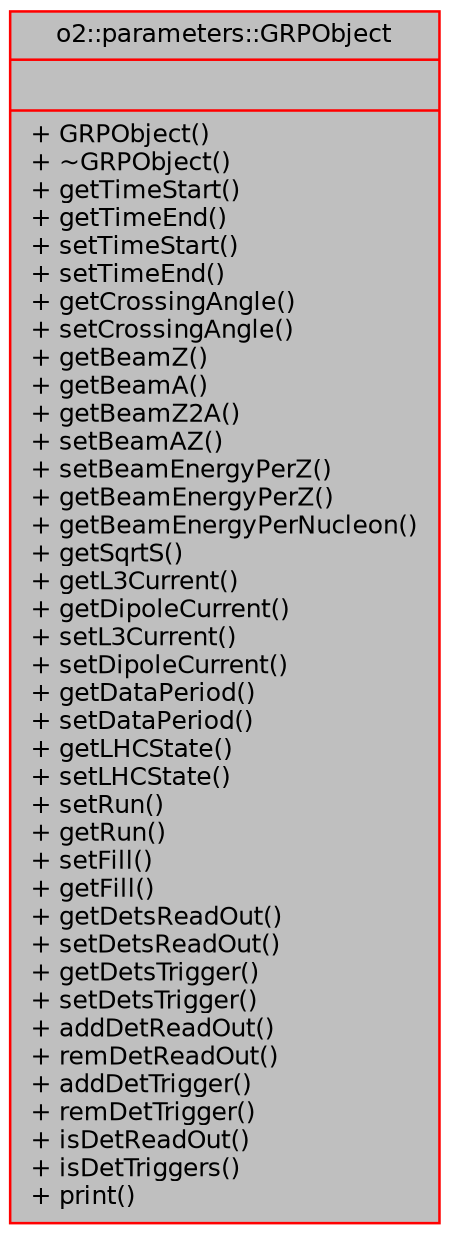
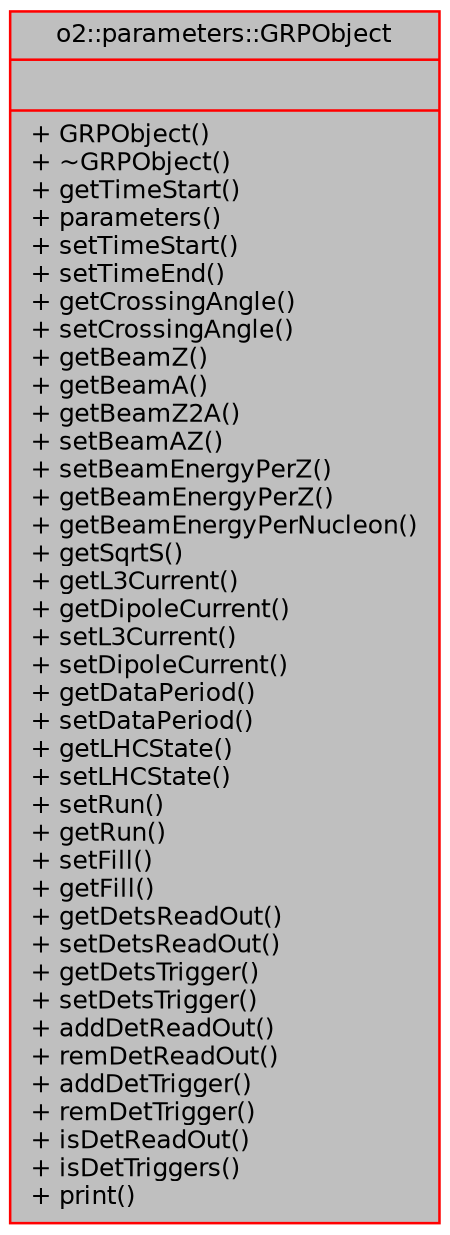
(130, 218) -> (127, 218)
